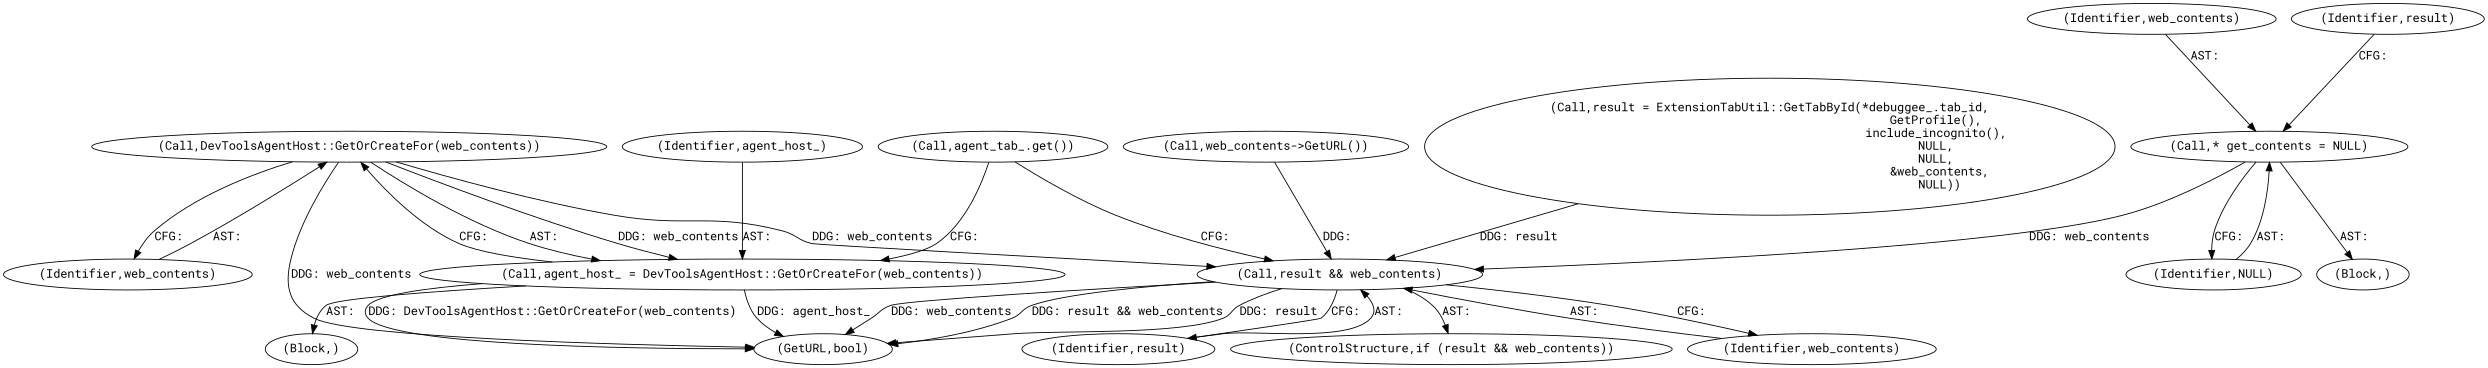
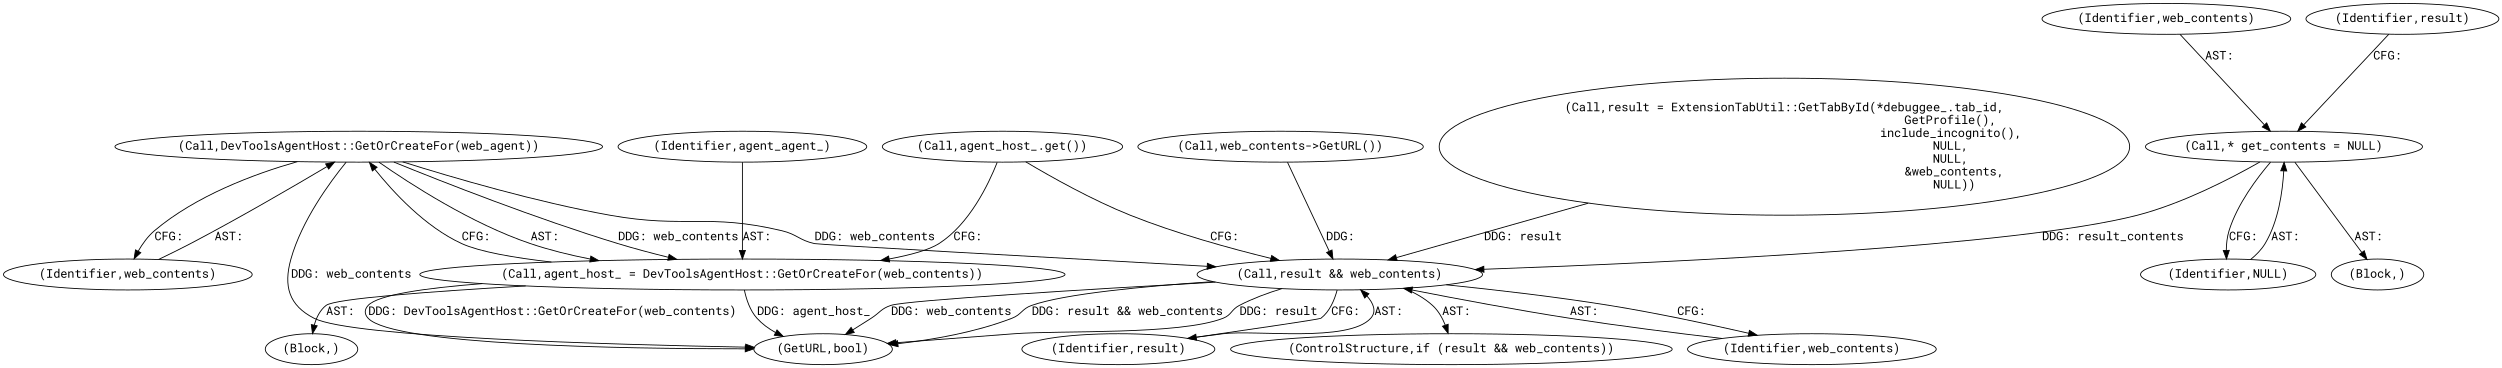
(349, 147) -> (359, 147)
(742, 147) -> (742, 147)
(993, 147) -> (1002, 147)
(2090, 237) -> (2113, 237)
